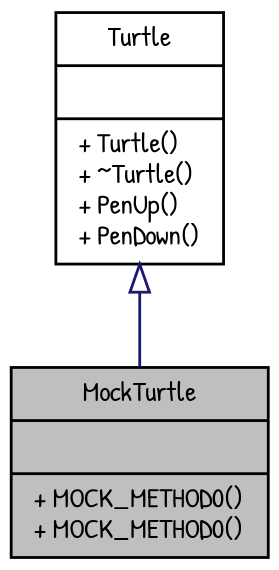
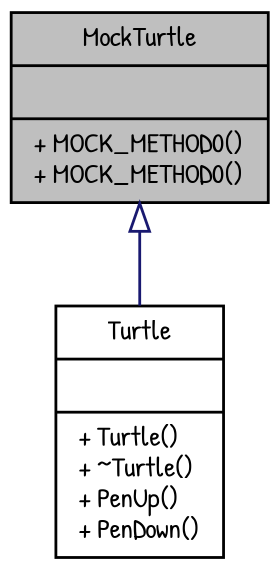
(140, 330) -> (140, 269)
